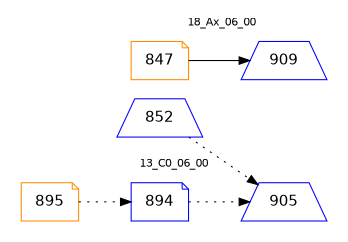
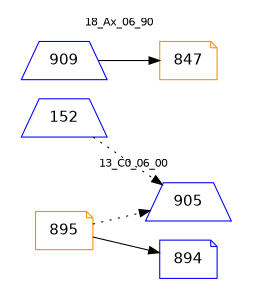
(222, 23) -> (119, 23)
(214, 61) -> (124, 61)
(160, 118) -> (64, 118)
(100, 202) -> (121, 244)
(214, 202) -> (116, 219)
